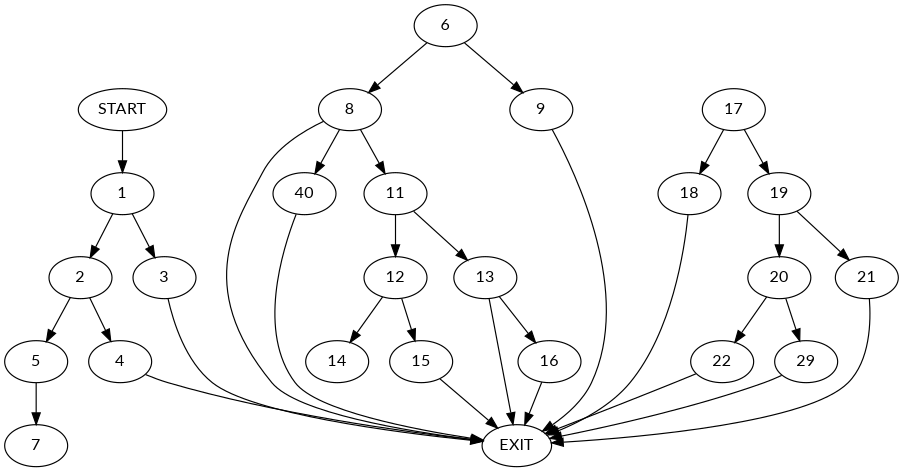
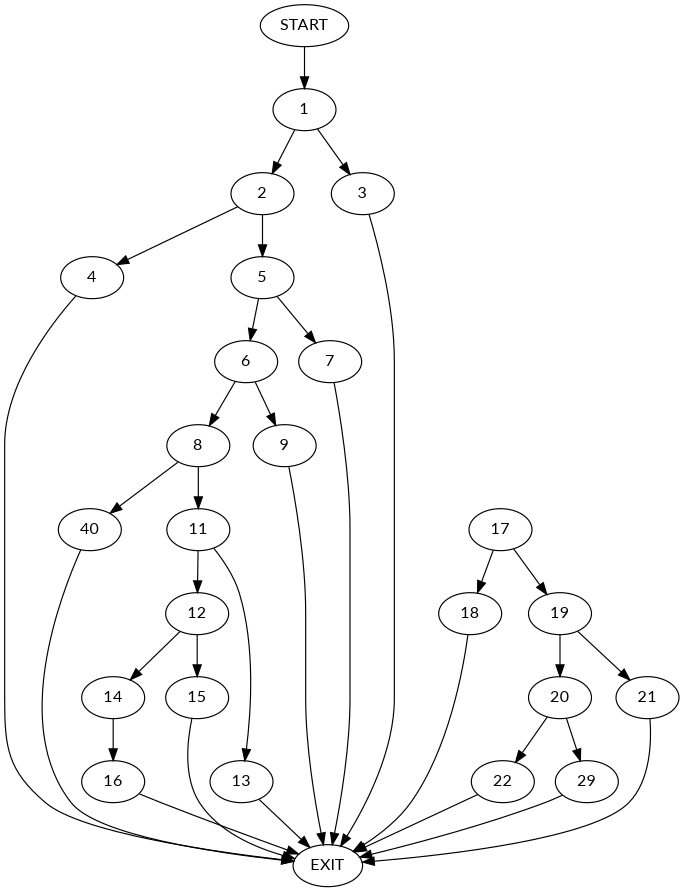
none -> (256, 314)
(514, 315) -> (113, 734)
(244, 341) -> (350, 608)
